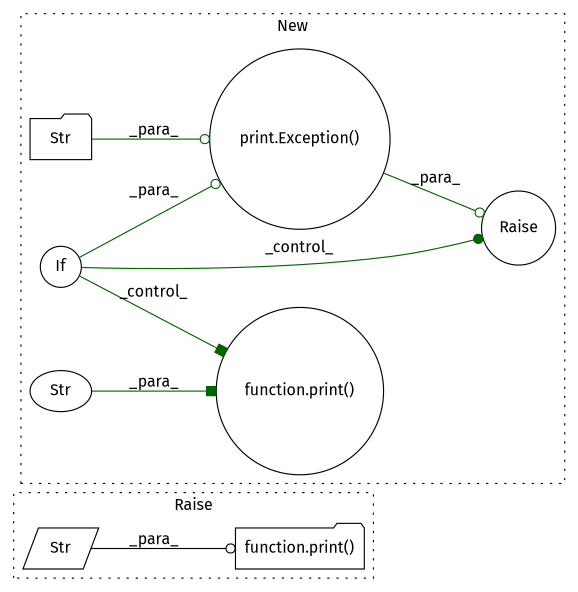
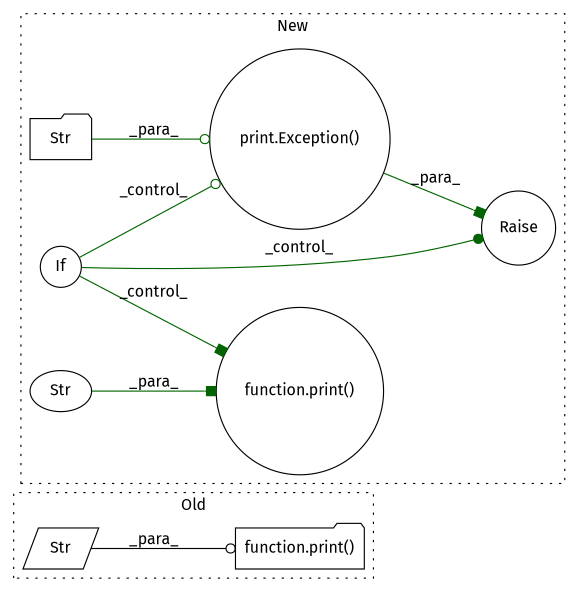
(154, 191) -> (154, 191)
(430, 192) -> (428, 191)
(194, 506) -> (194, 506)
